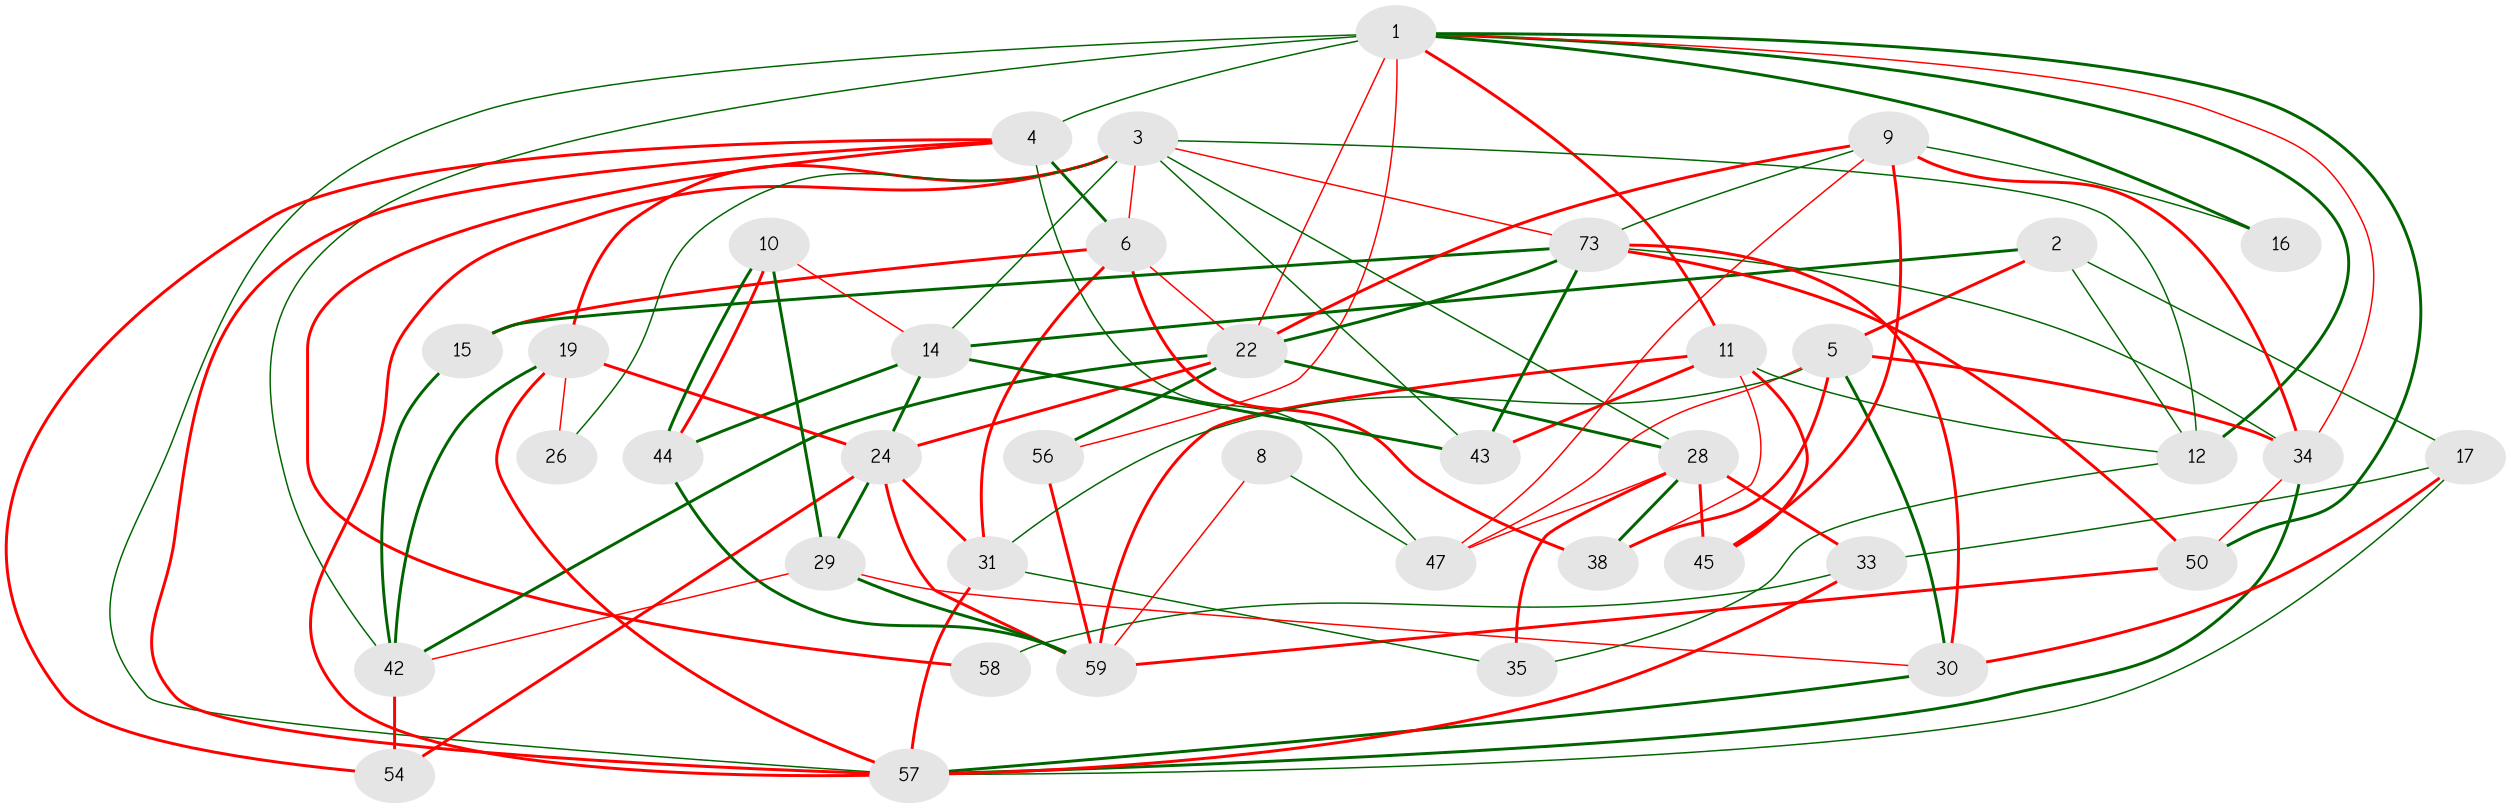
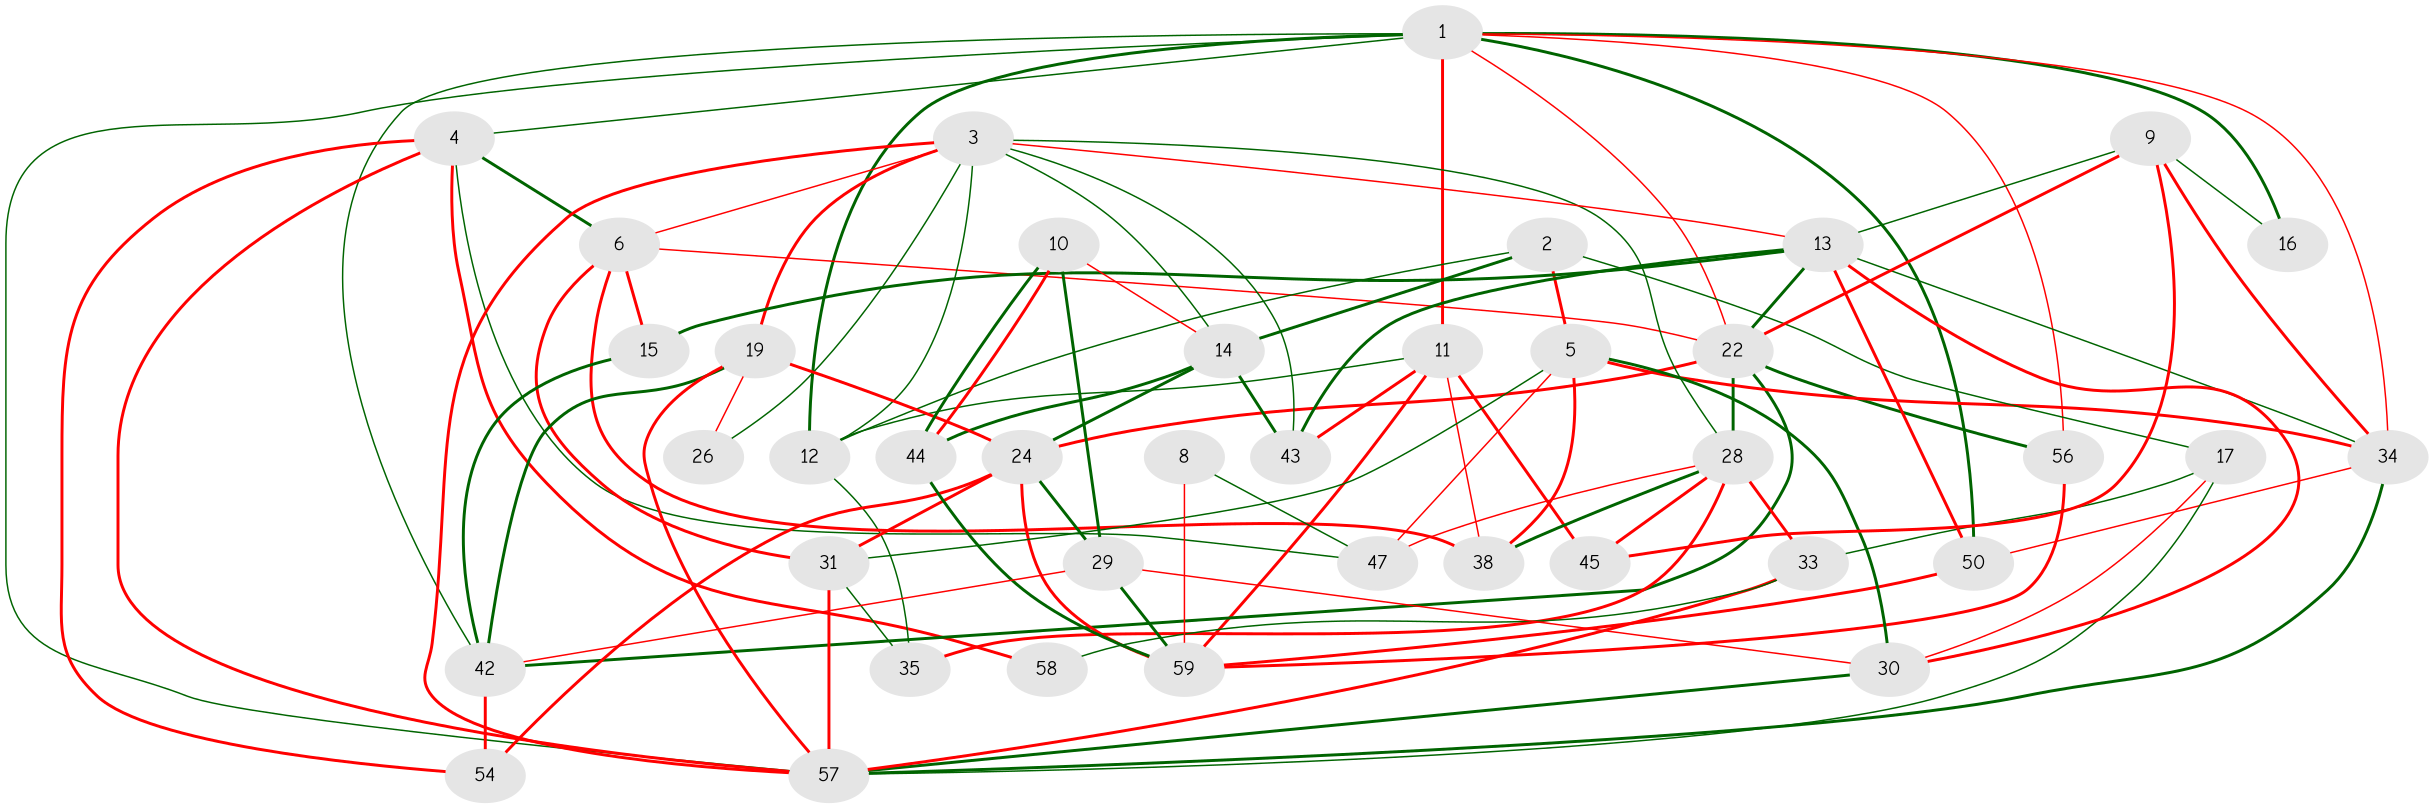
(1589, 245) -> (1823, 245)
(1655, 344) -> none
(2225, 600) -> (2079, 590)
